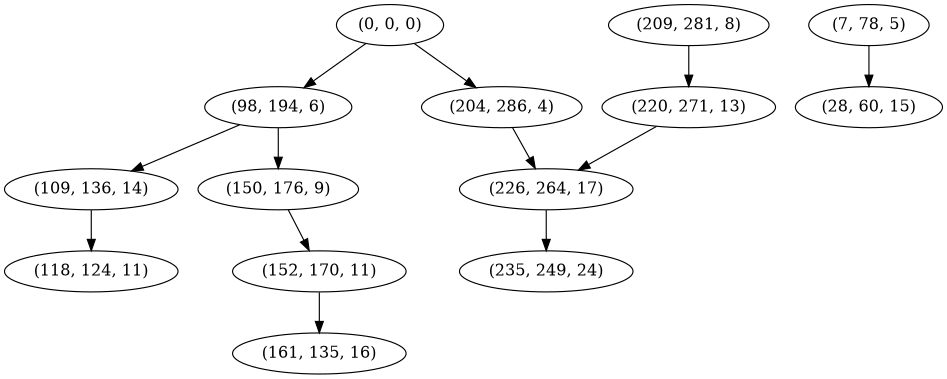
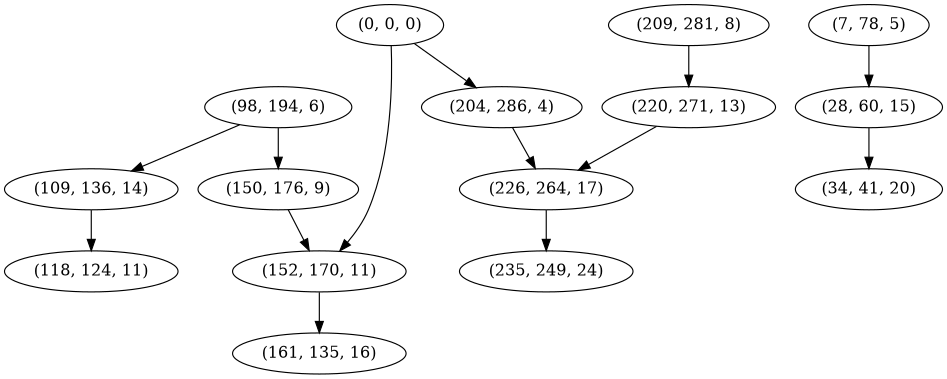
(340, 62) -> (385, 148)
none -> (869, 189)
